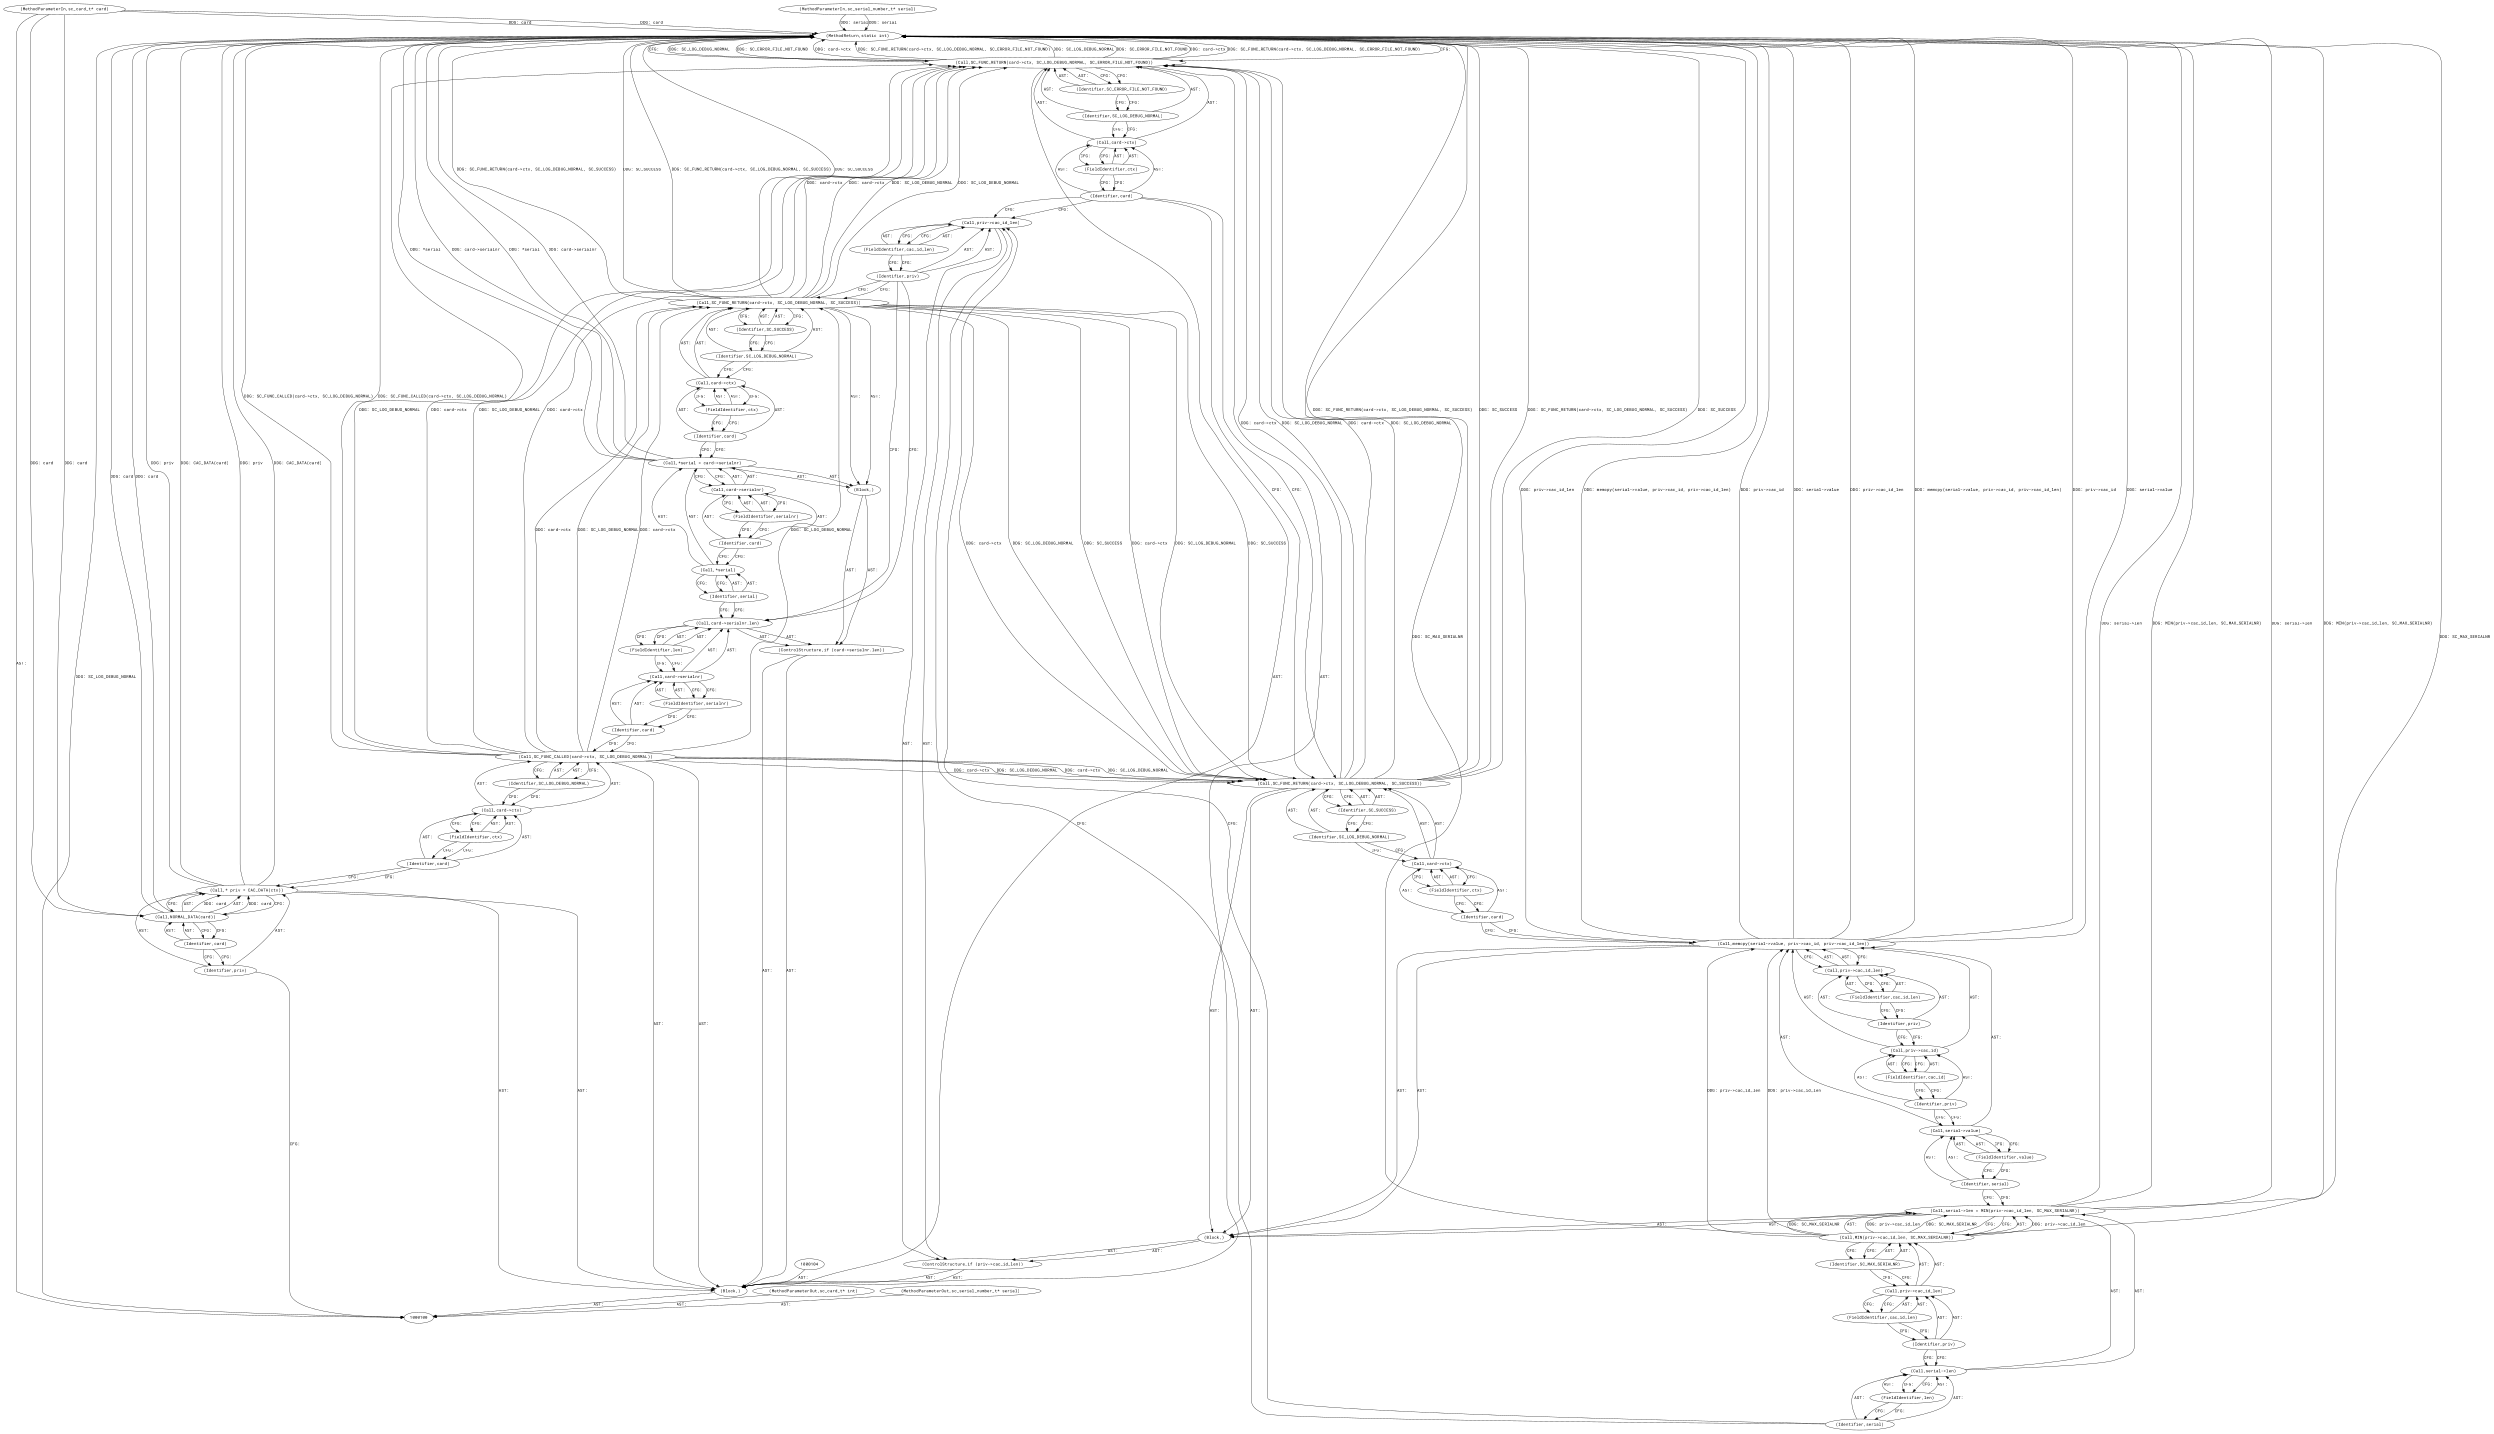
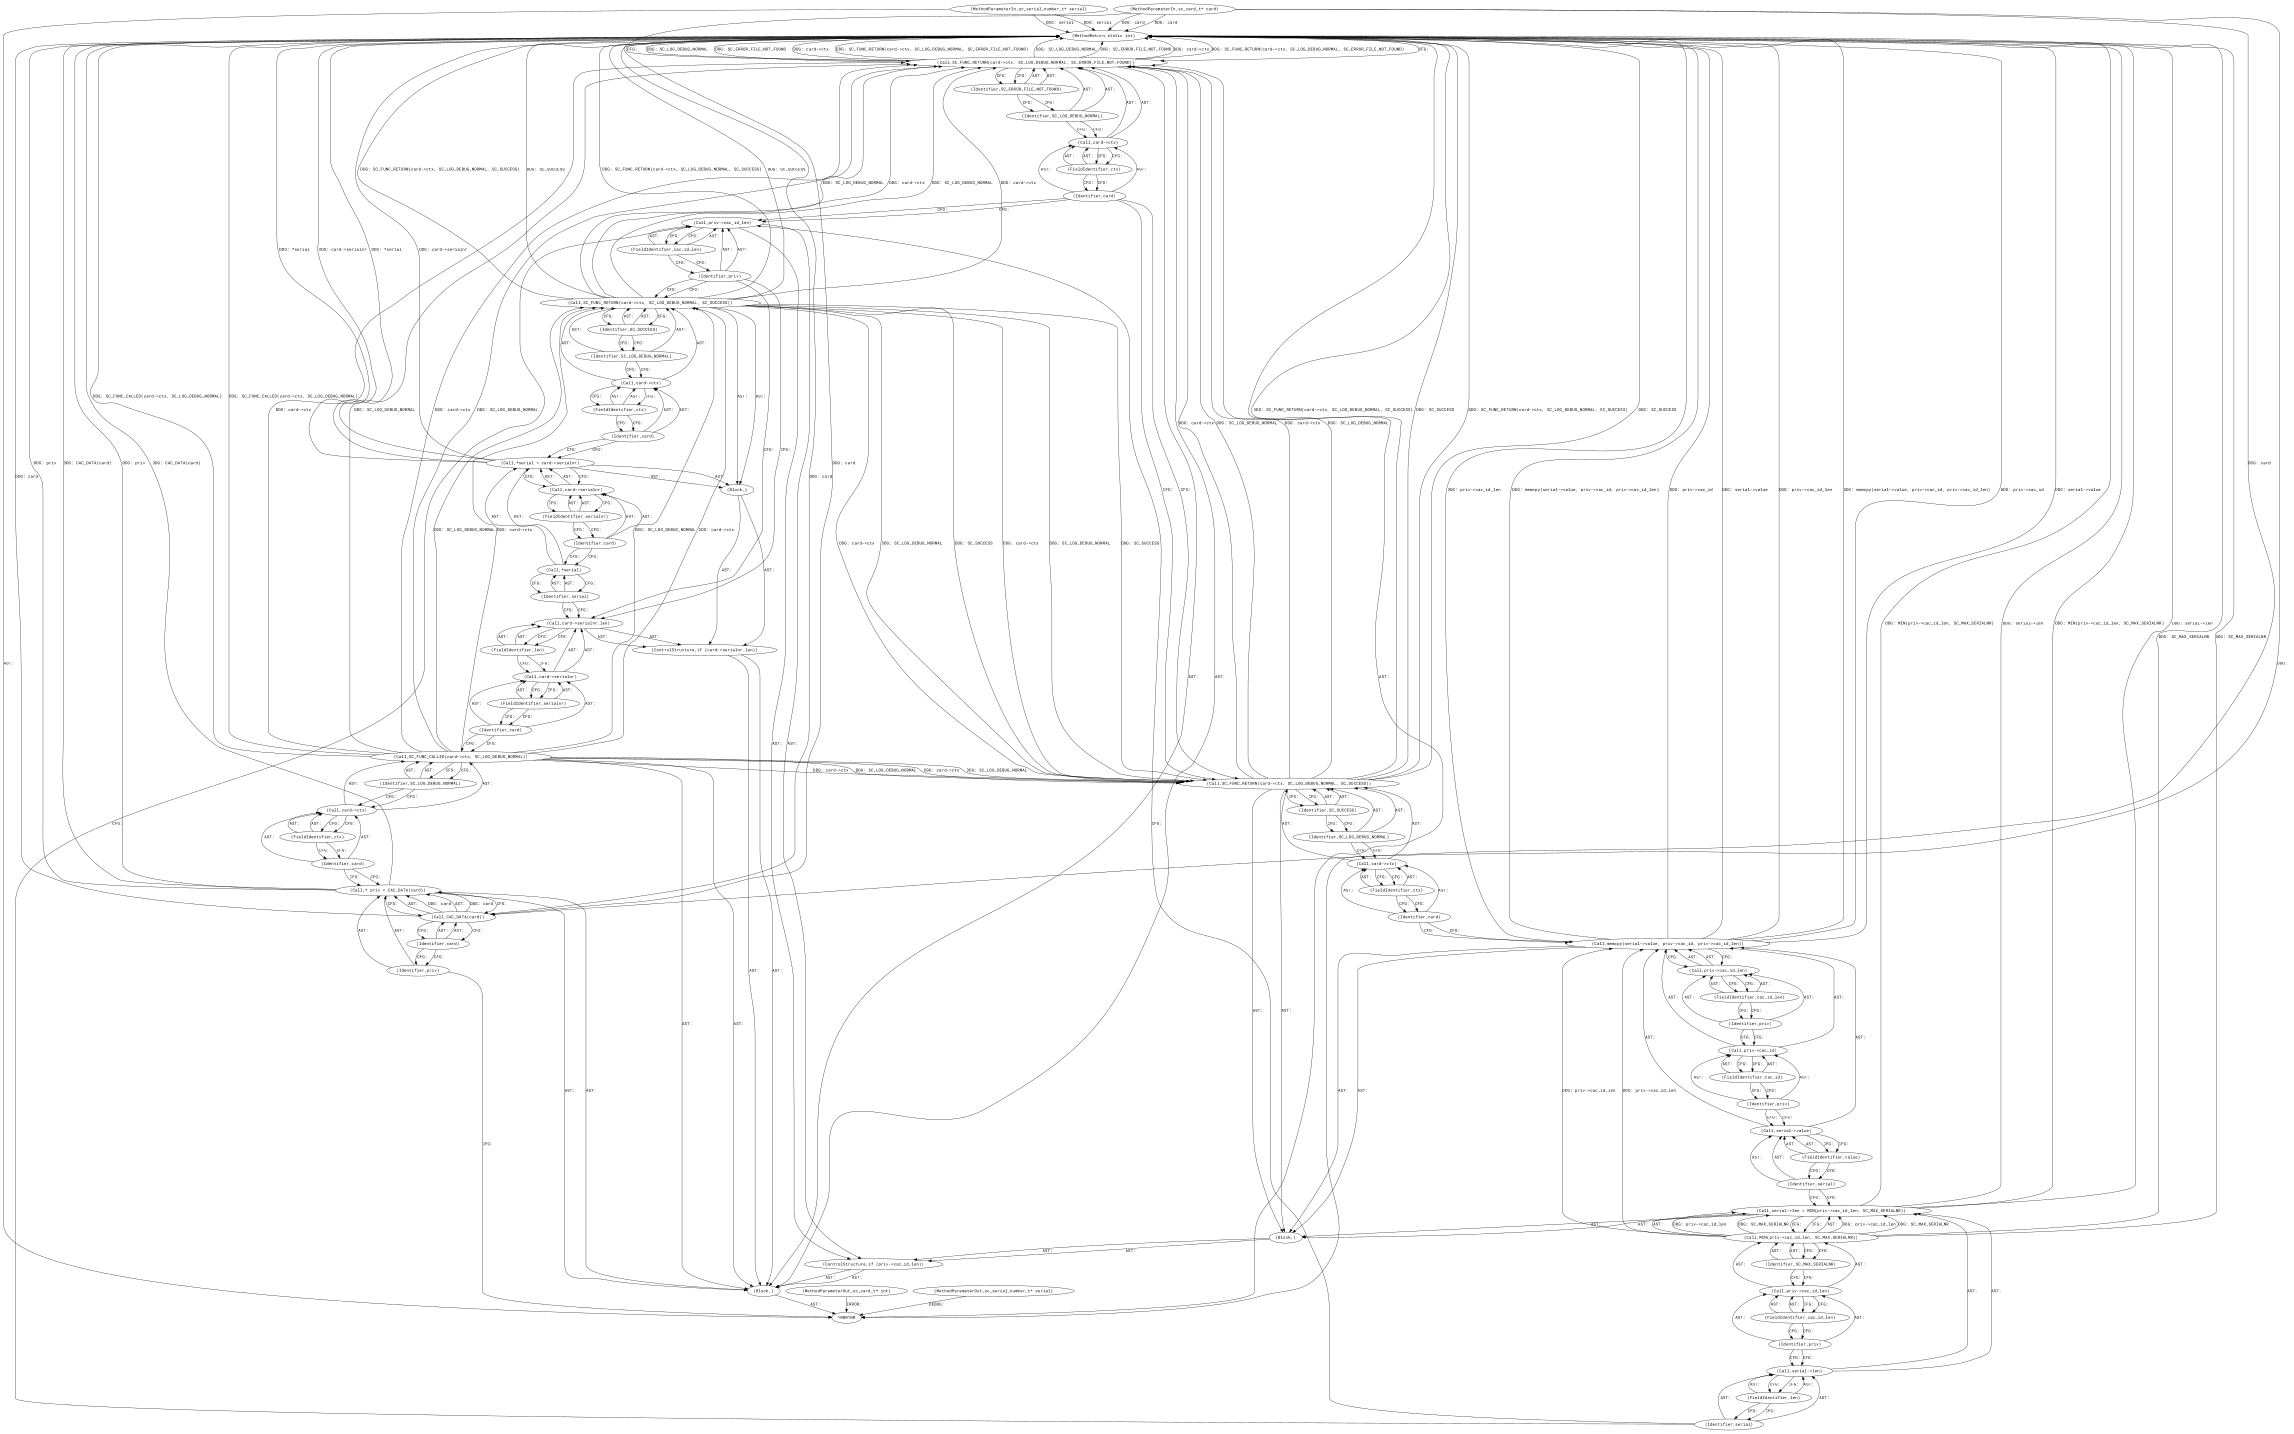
none -> (4, 577)
(23, 663) -> (2284, 663)
(106, 677) -> (1386, 677)
(247, 890) -> (388, 890)
(185, 917) -> (458, 917)
(809, 1264) -> none
(683, 1304) -> (855, 1304)
(787, 1304) -> (938, 1304)
